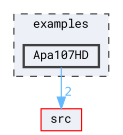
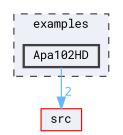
(61, 56) -> (61, 56)
